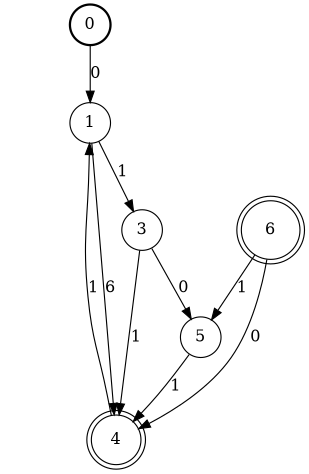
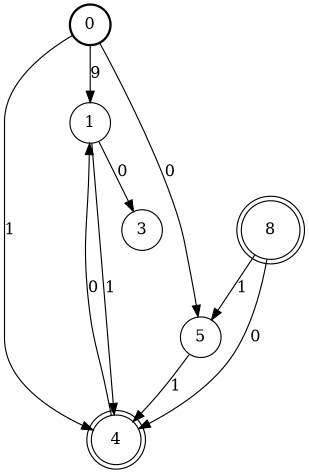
(96, 74) -> (96, 74)
(123, 172) -> (123, 172)
(271, 230) -> (271, 230)
(169, 279) -> (161, 170)
(94, 288) -> (94, 288)
(111, 288) -> (111, 288)
(130, 327) -> (5, 234)
